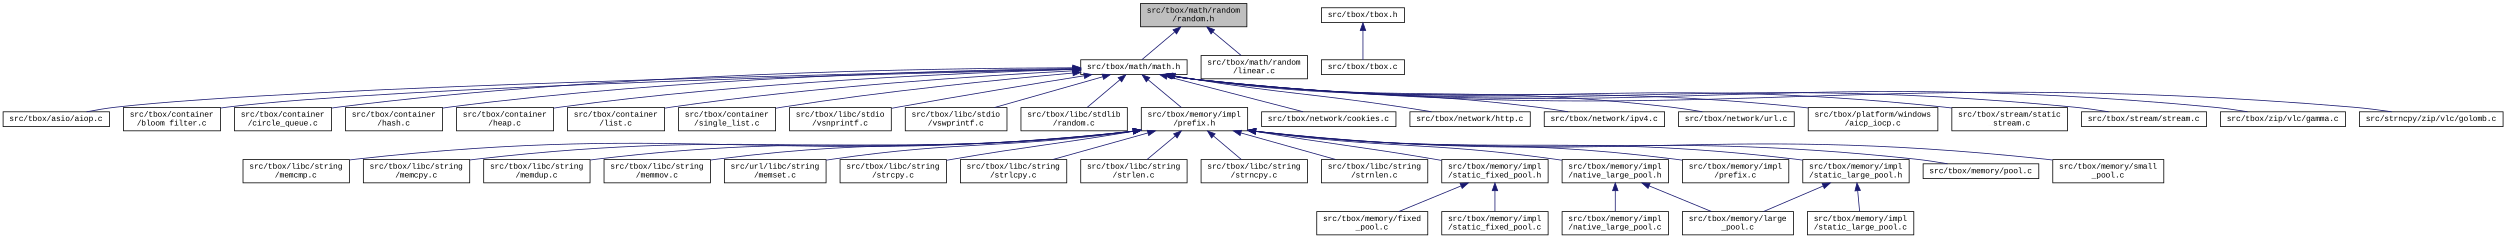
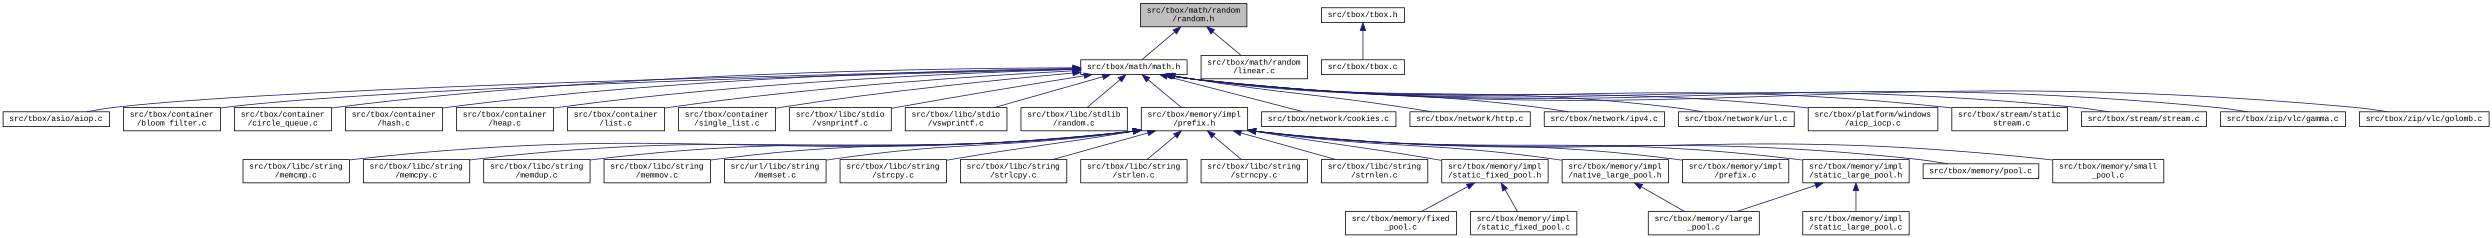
(2431, 119) -> (2424, 119)
(1615, 223) -> none
